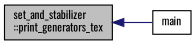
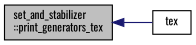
(172, 22) -> (172, 22)
